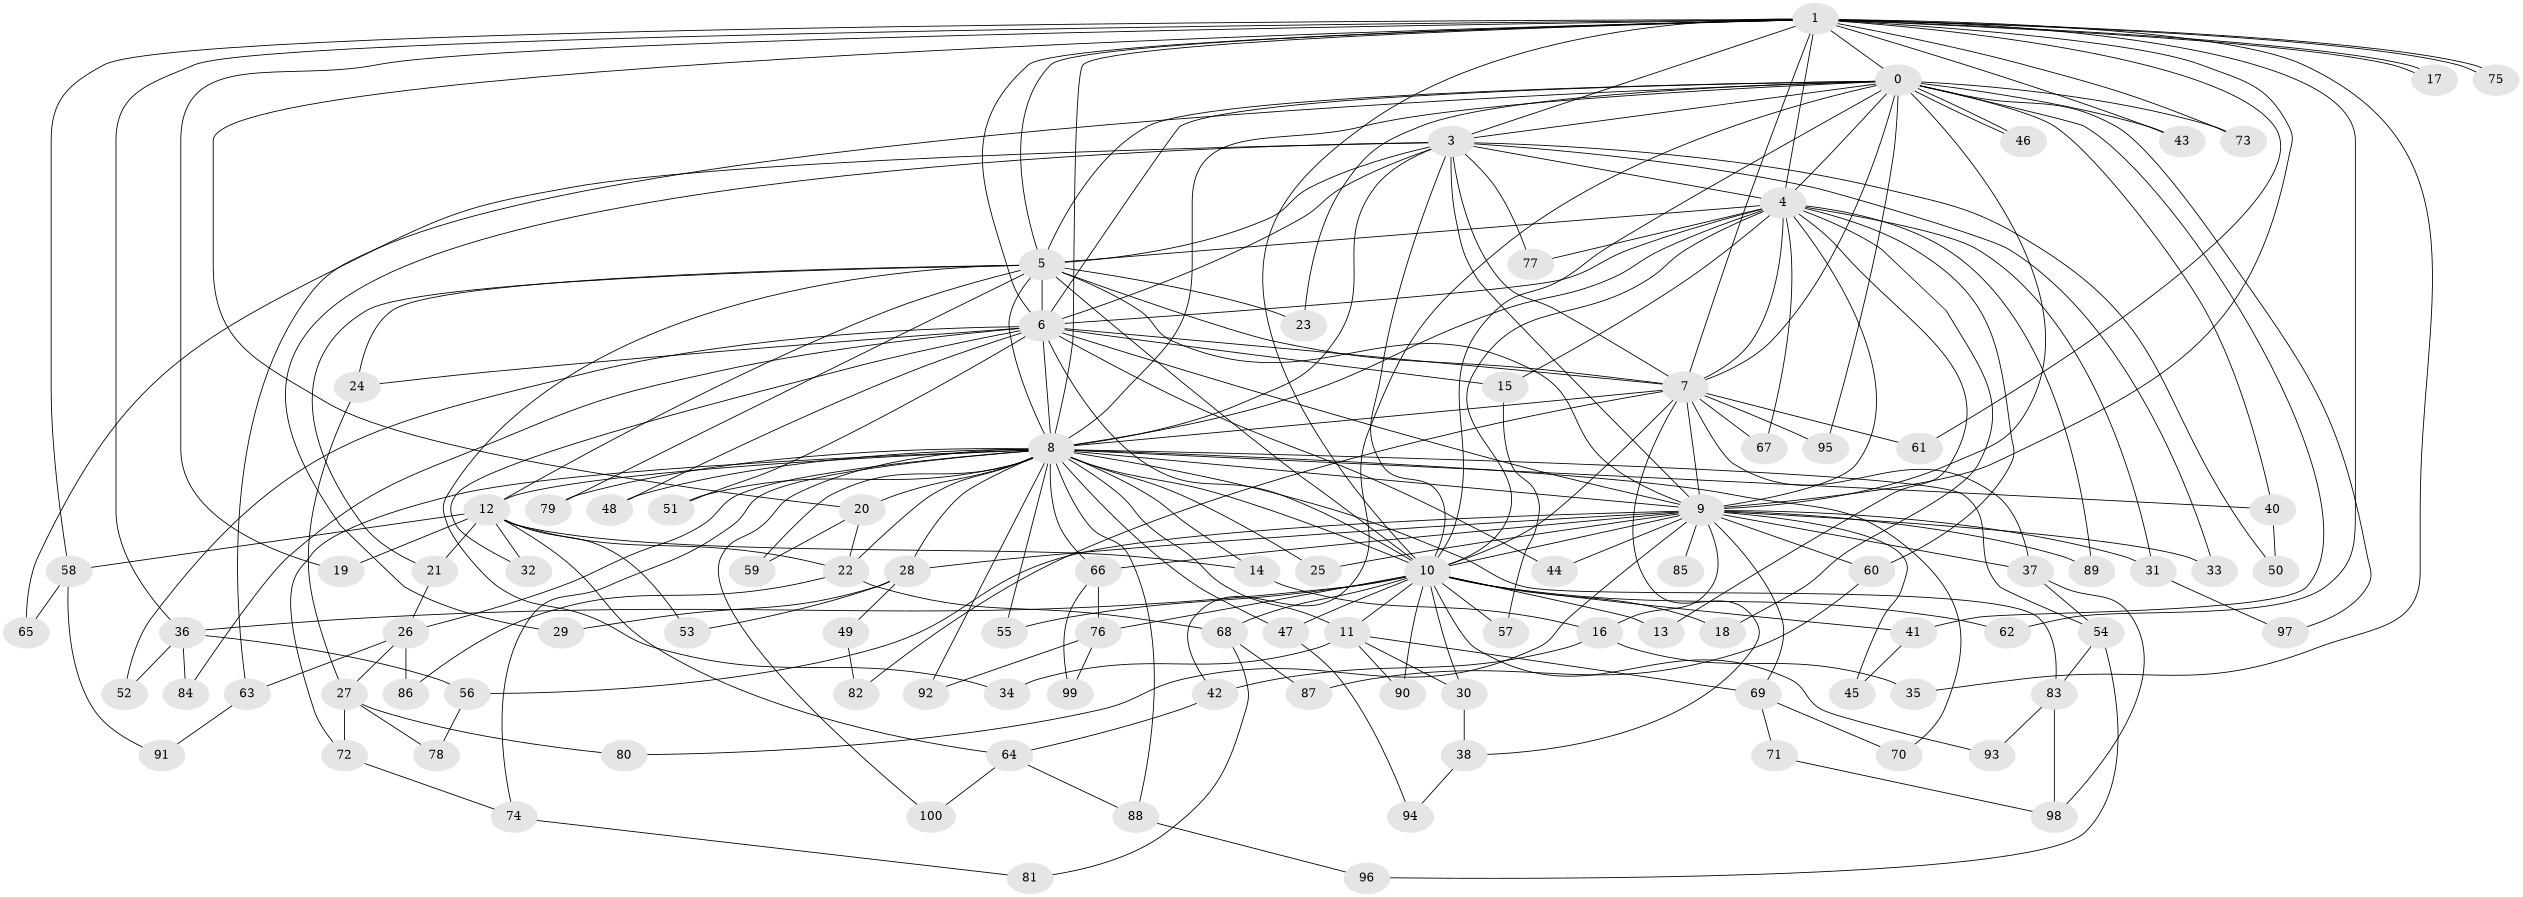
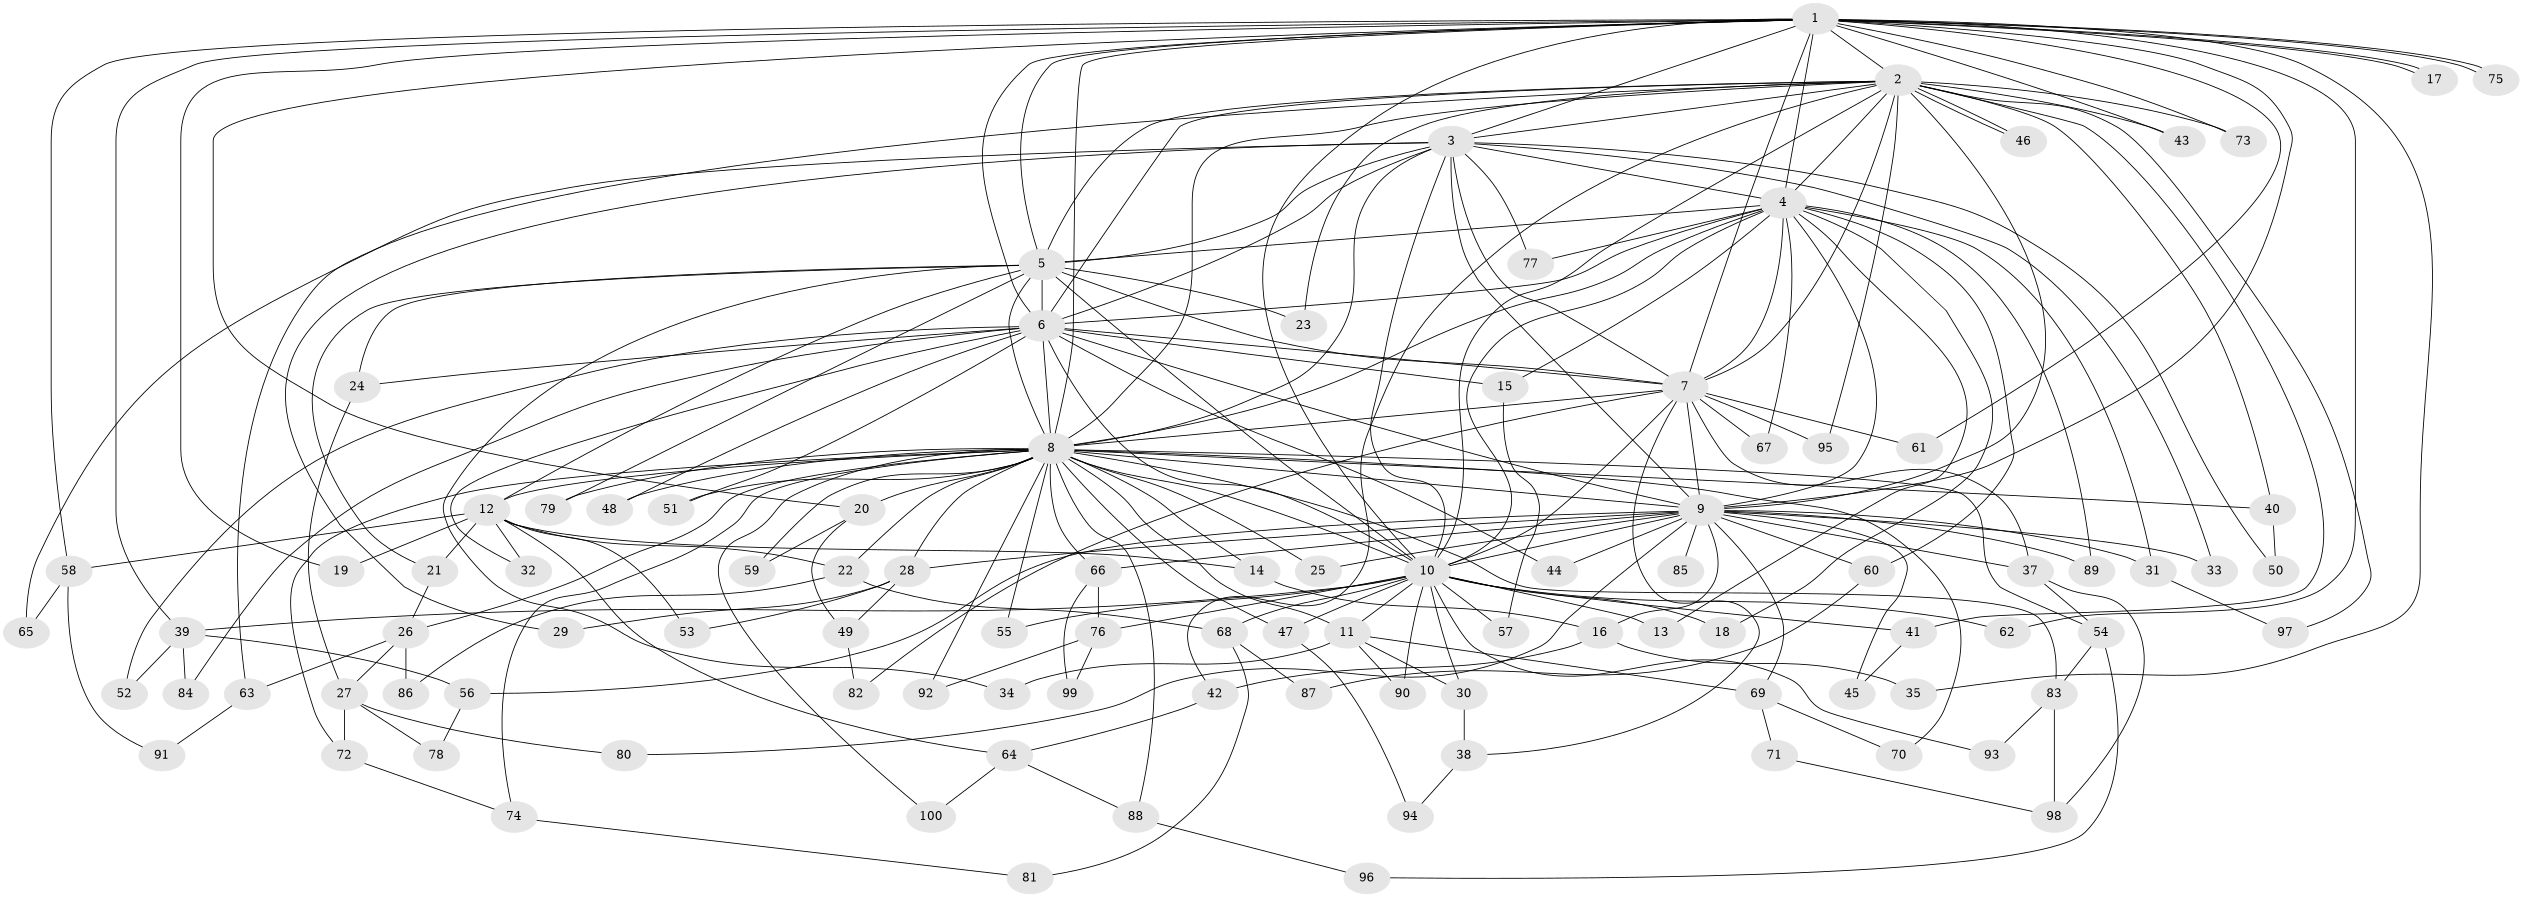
(1898, 80) -> (1898, 80)
(1372, 350) -> none
(854, 541) -> (812, 570)
(182, 633) -> (182, 633)
